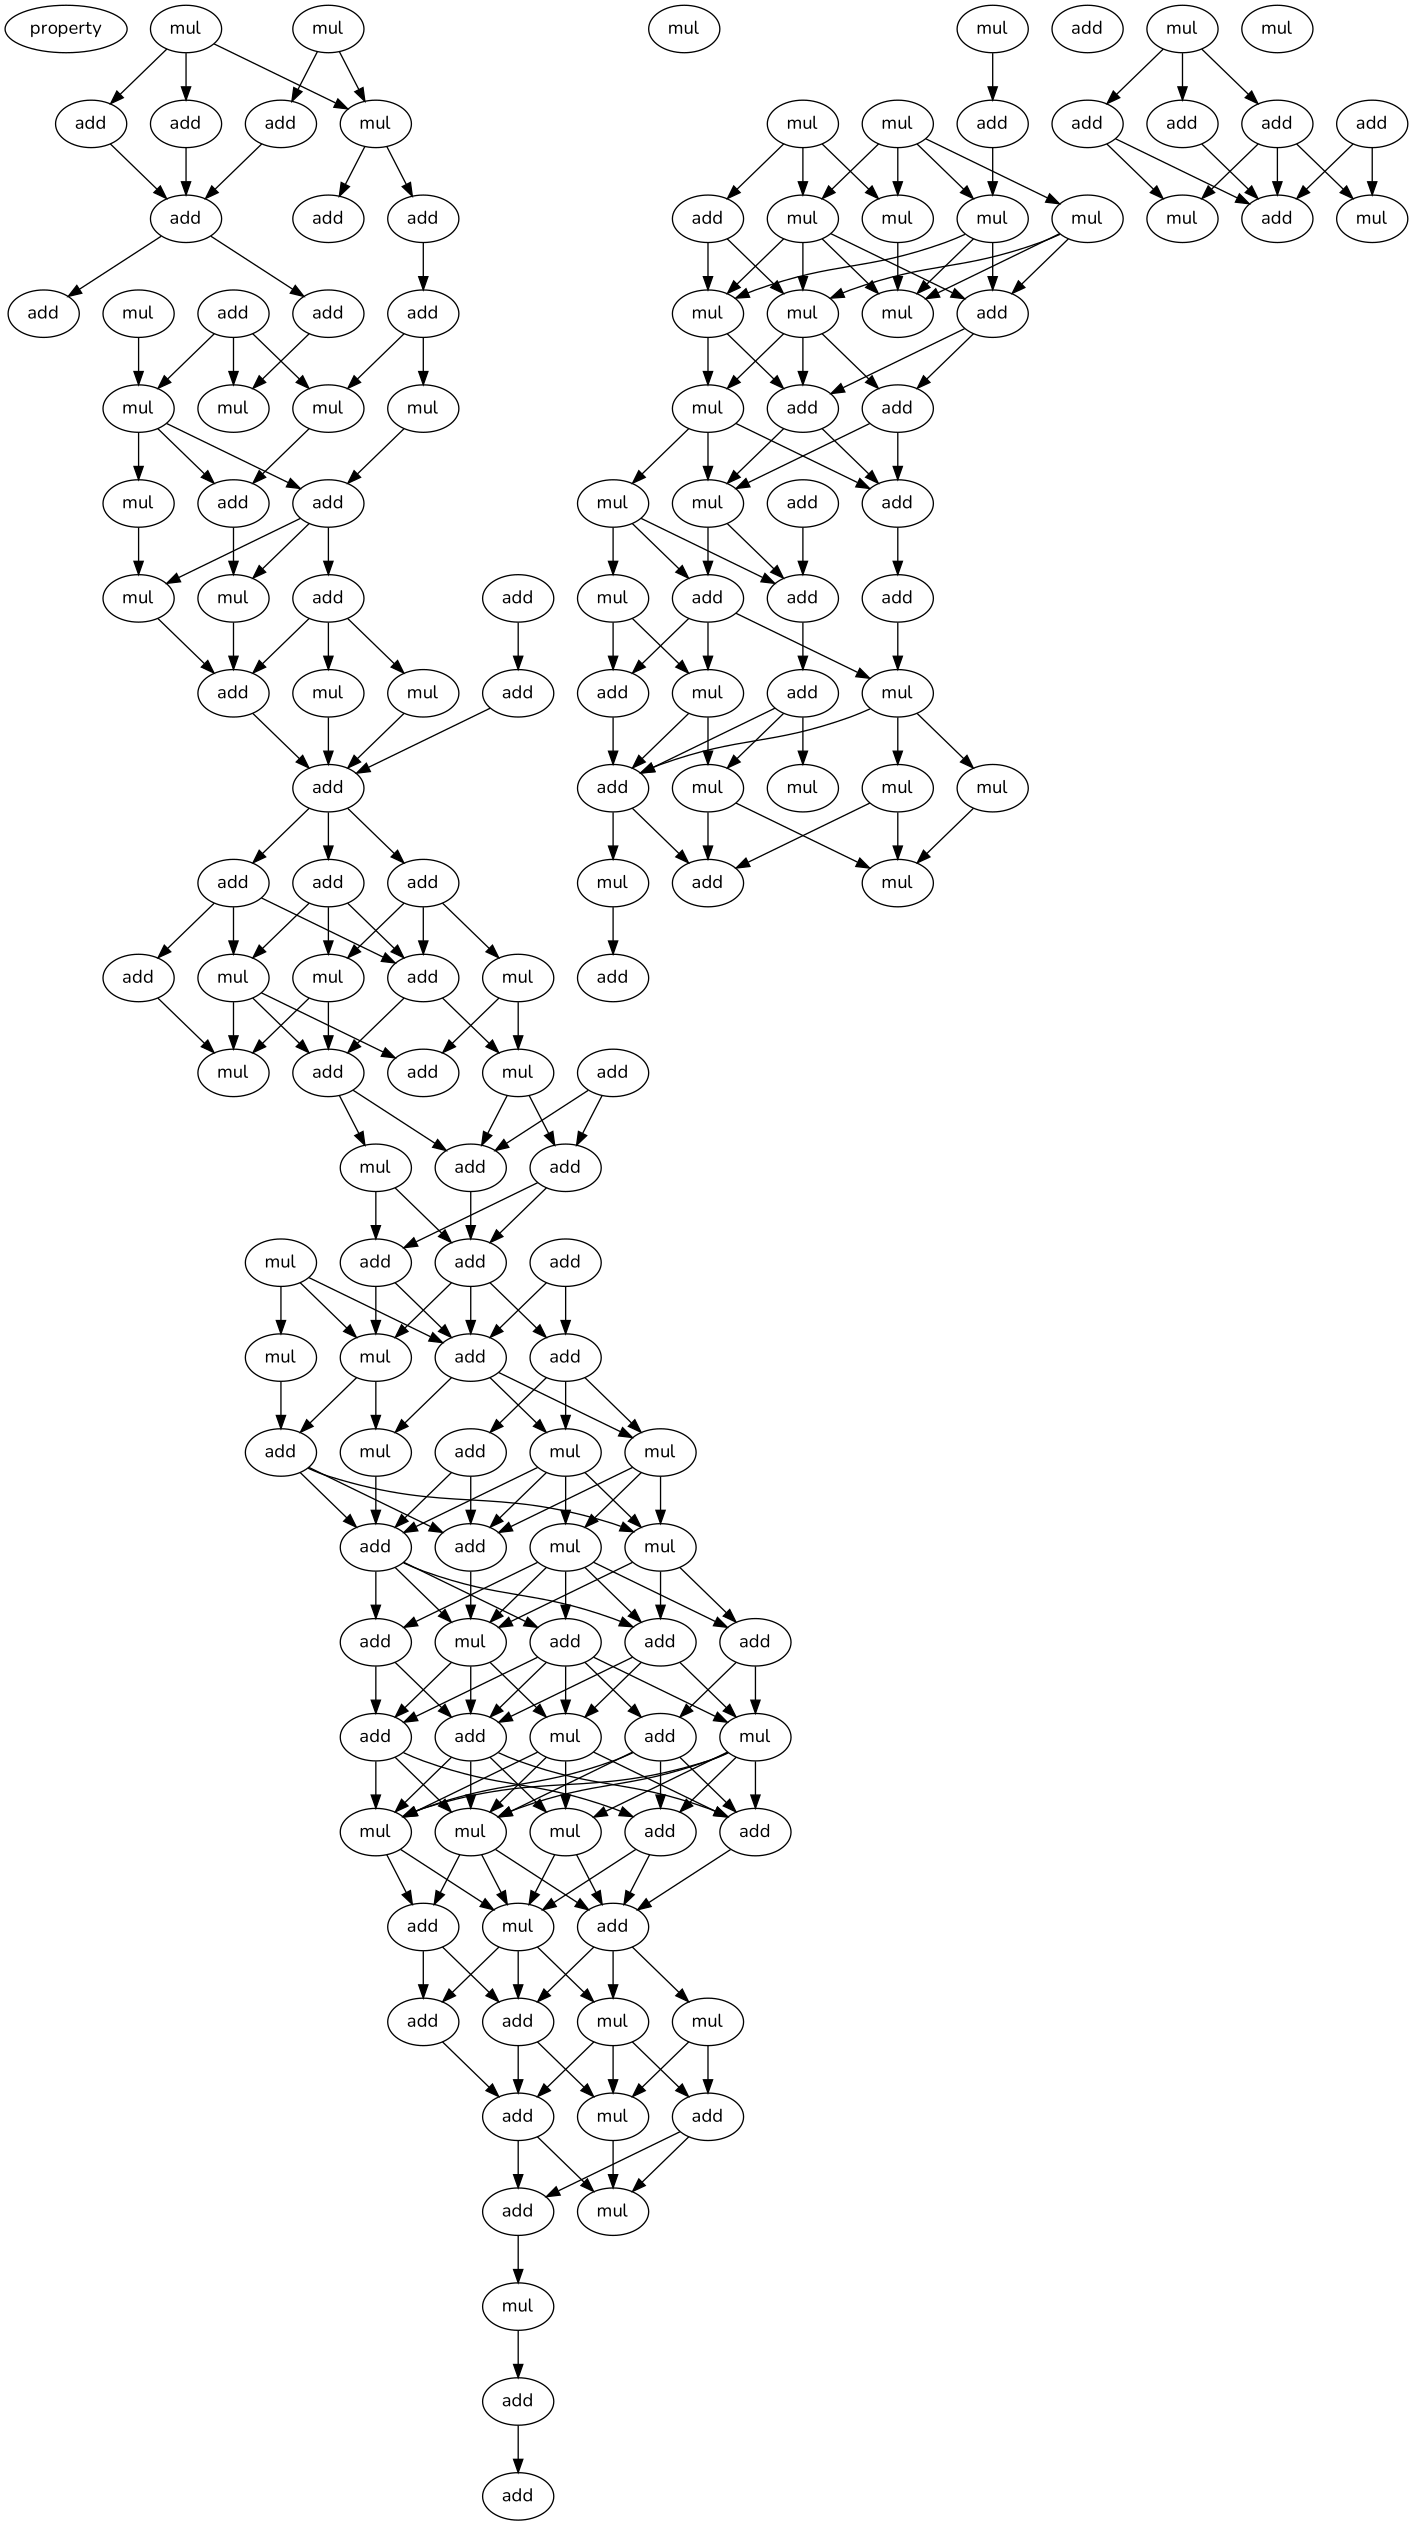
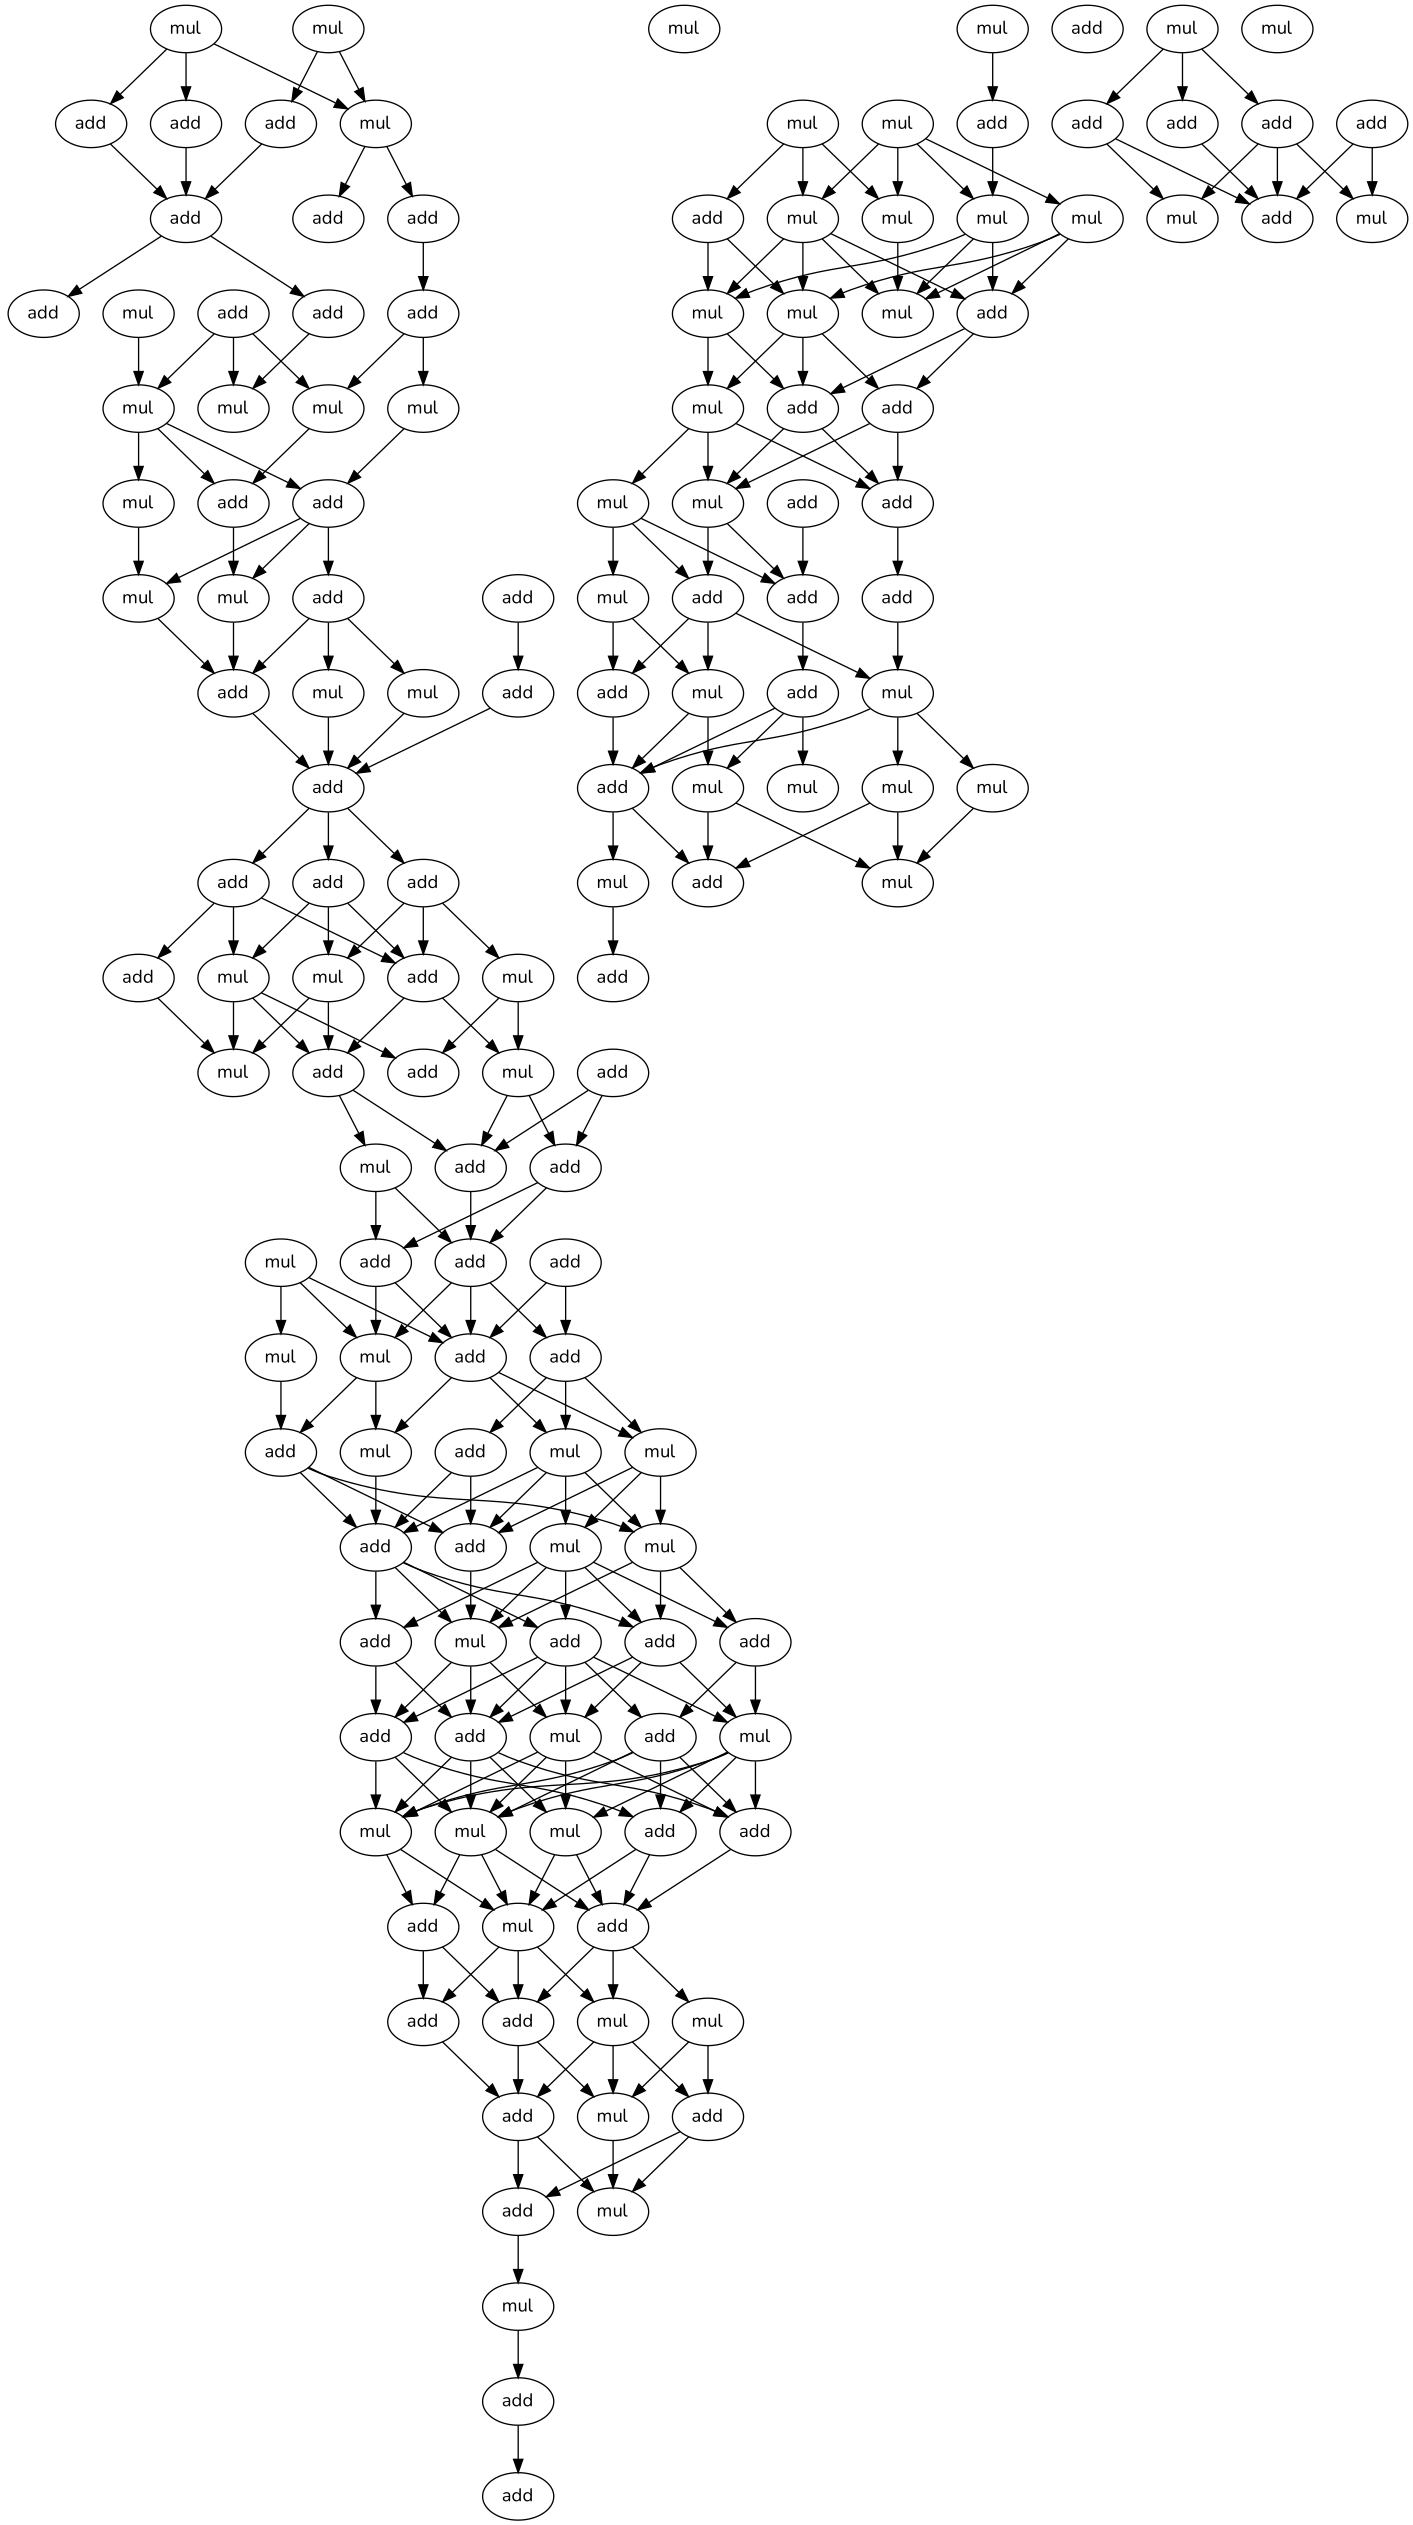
(66, 29) -> none
